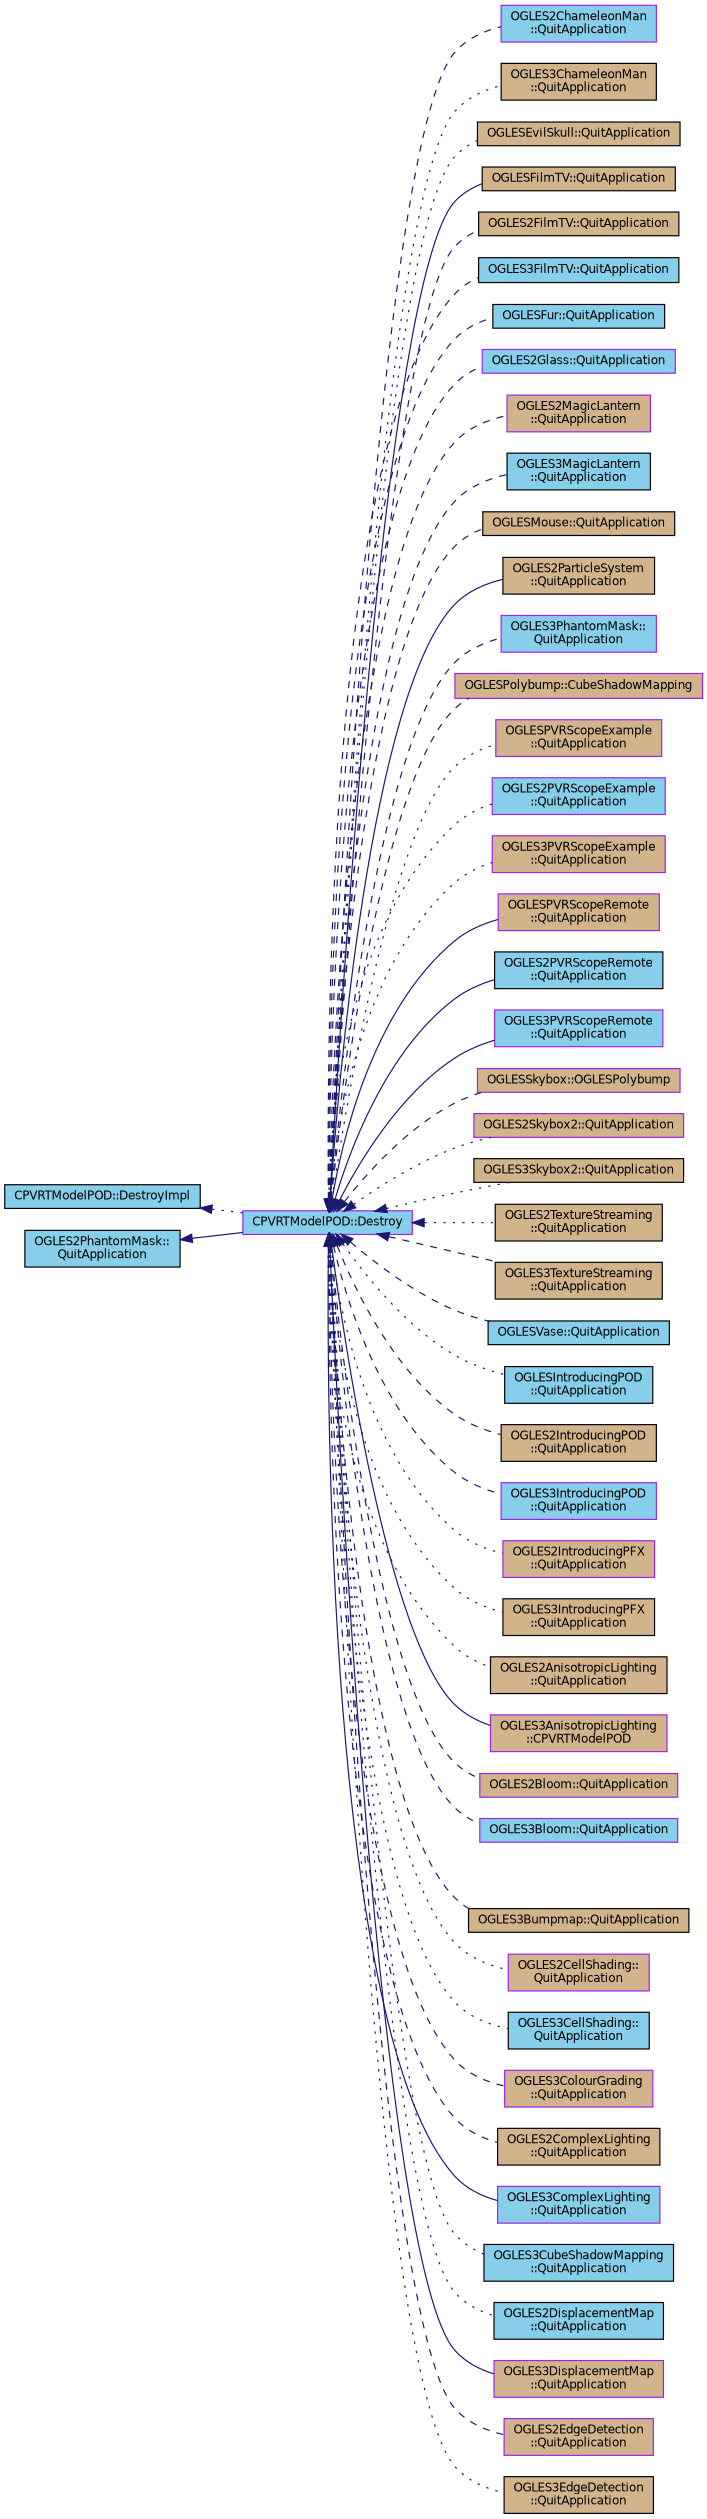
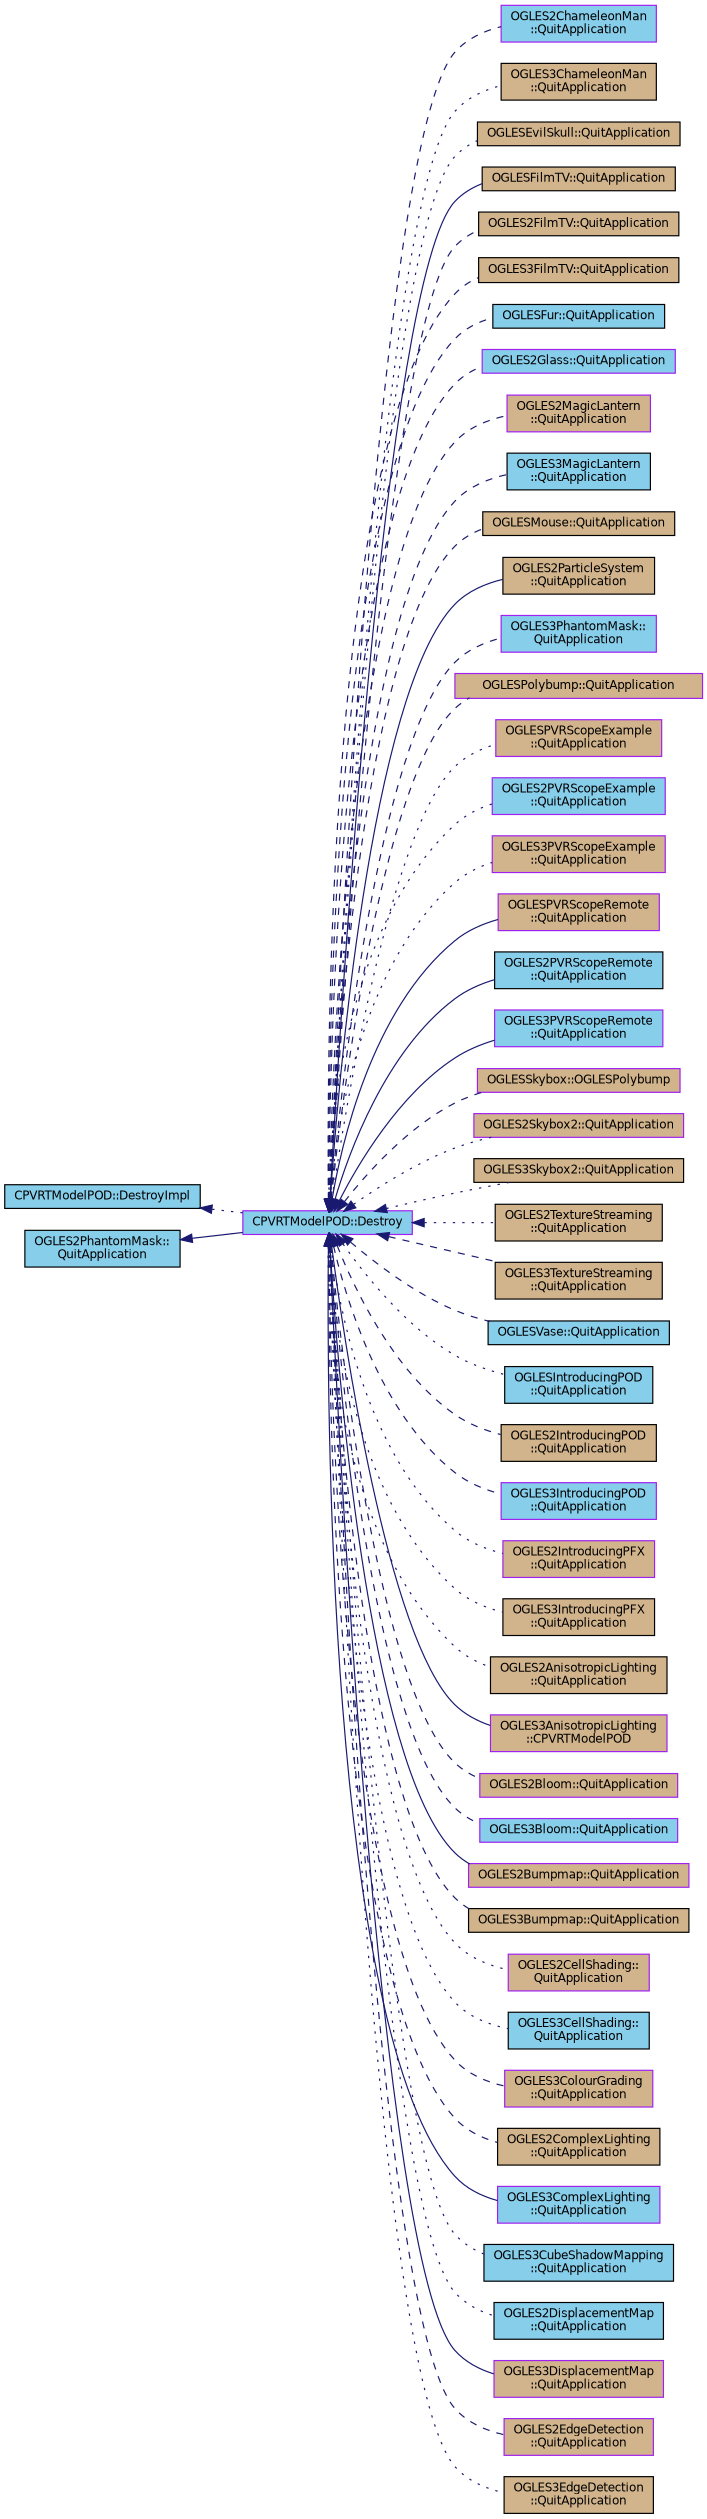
(579, 270) -> (579, 270)
(579, 686) -> (579, 686)
none -> (579, 1875)
